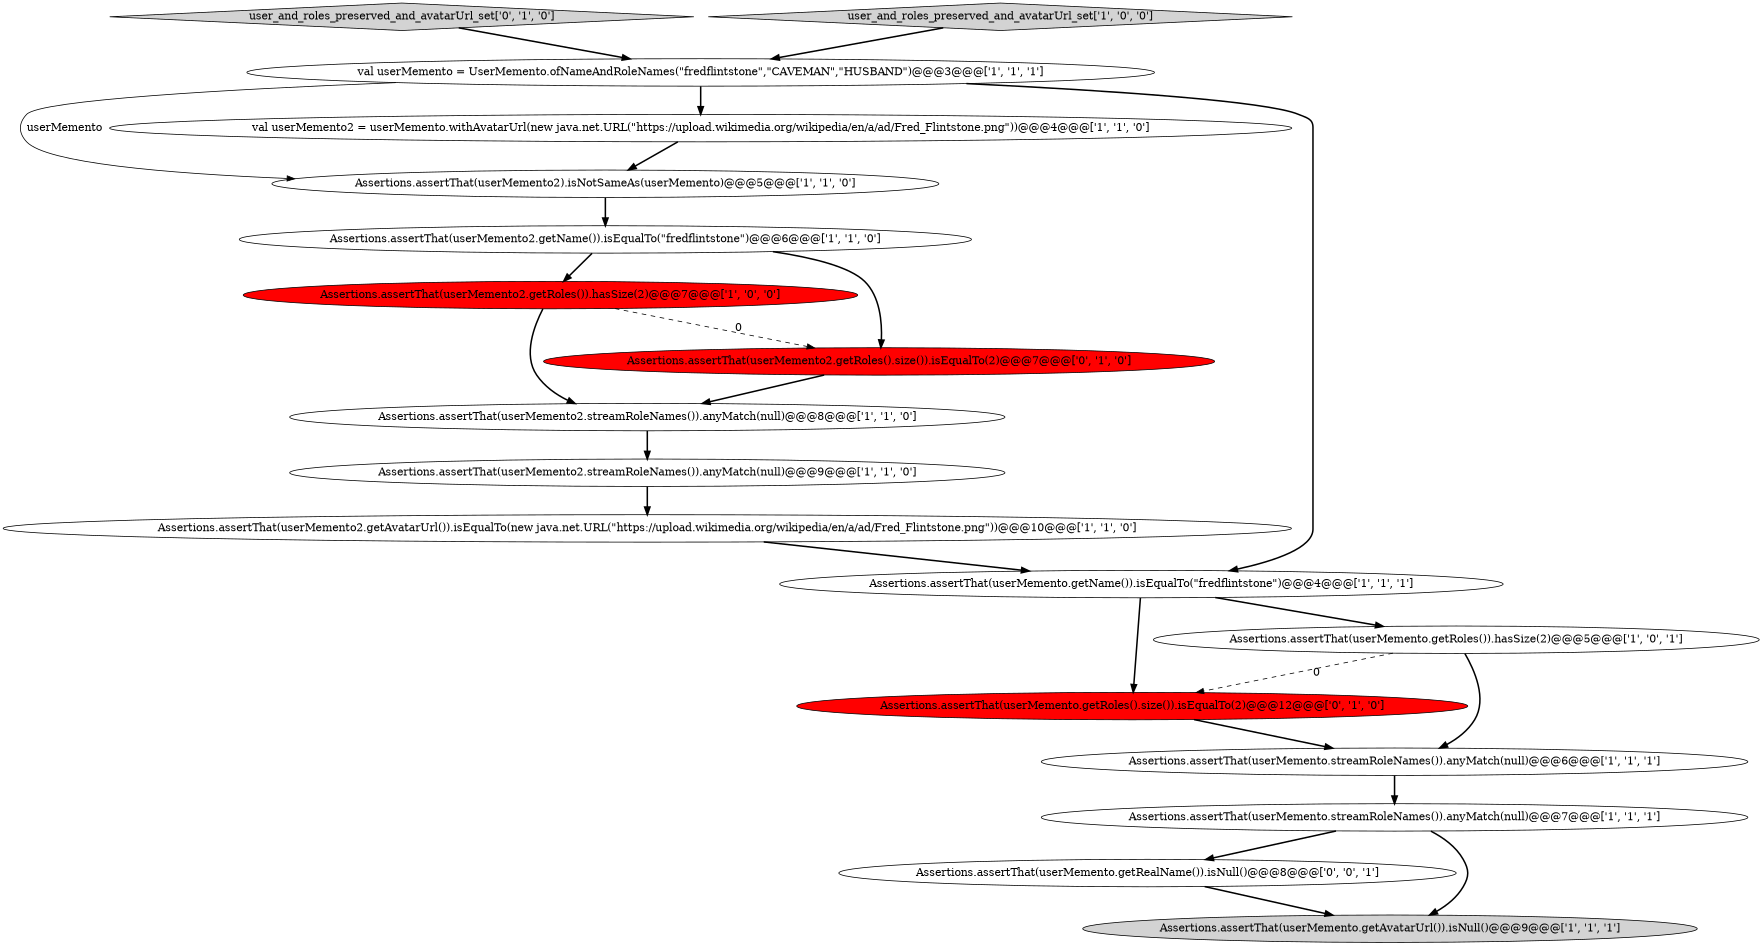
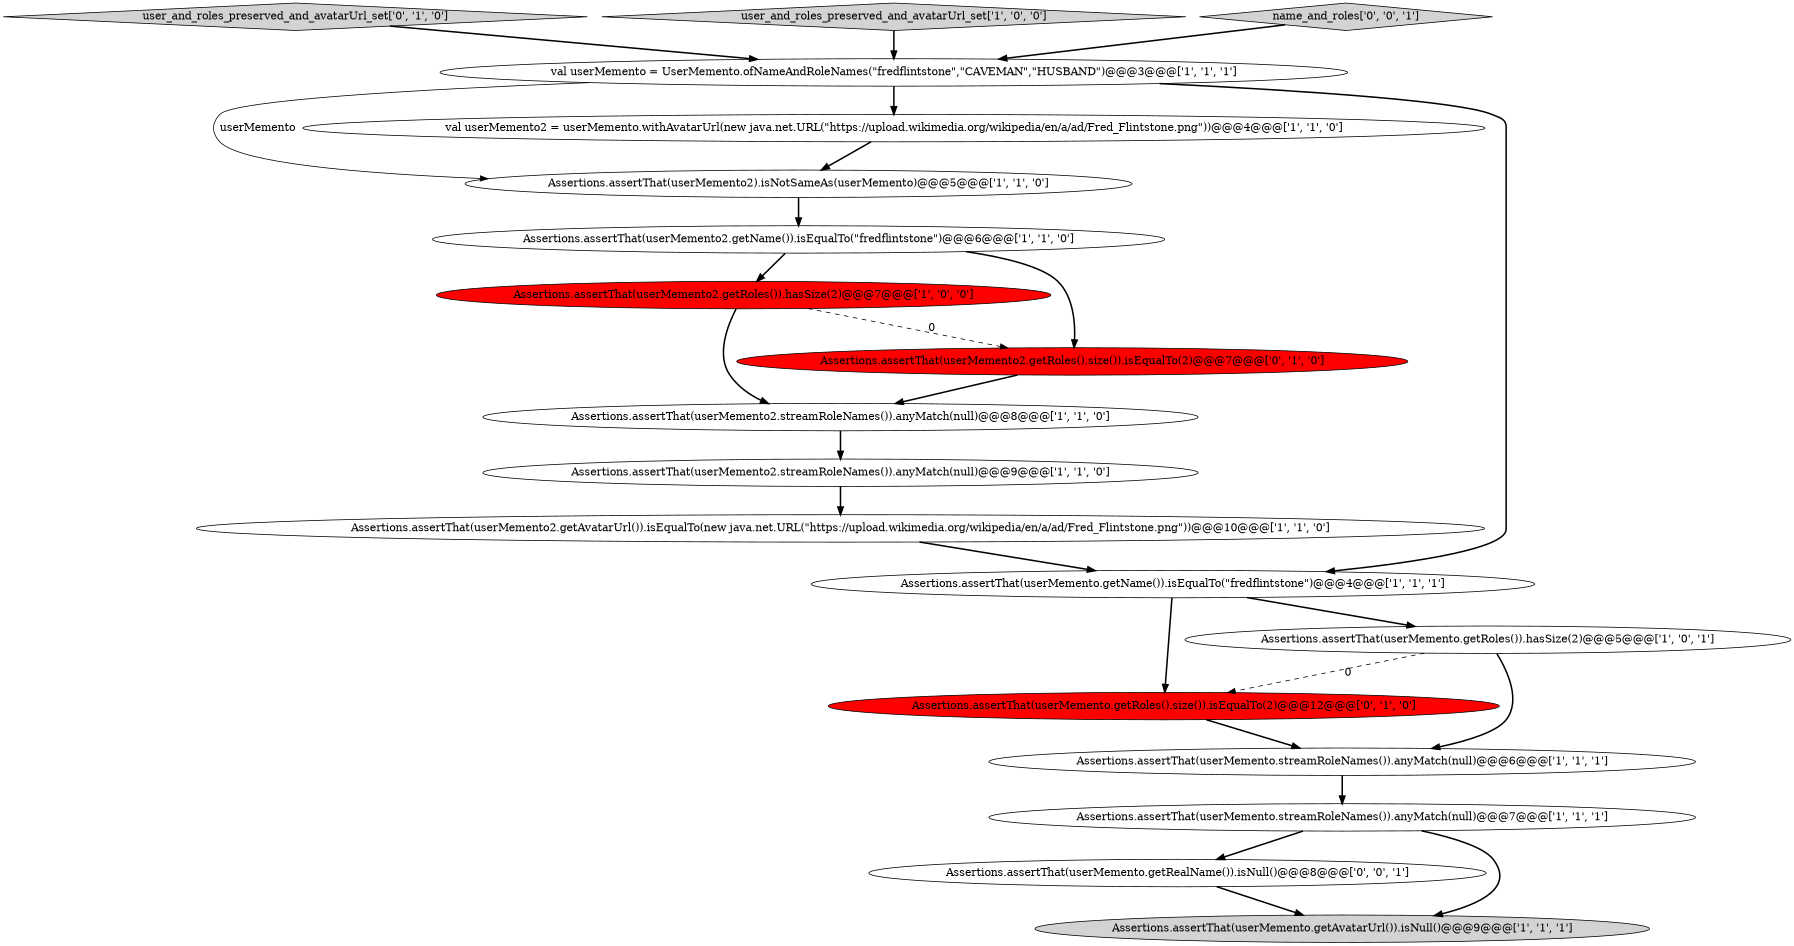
none -> (1346, 17)
